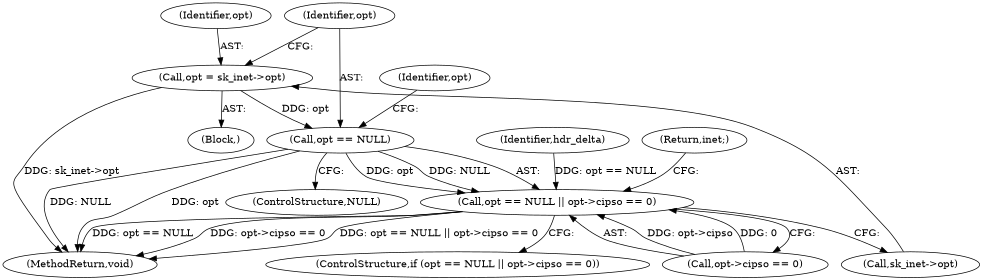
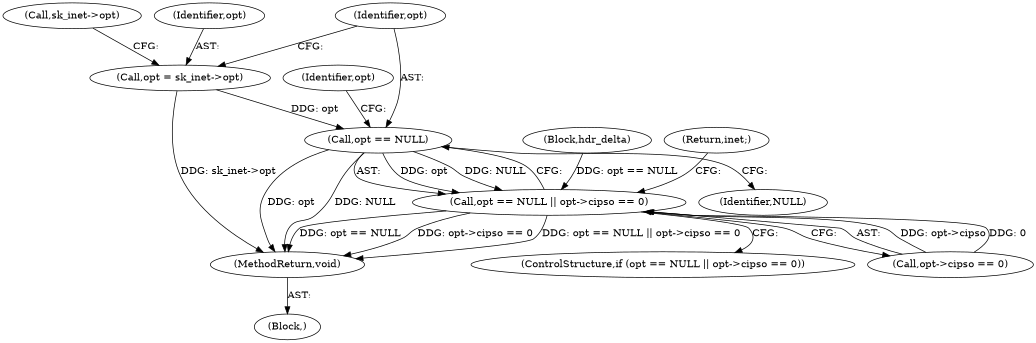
(222, 105) -> (287, 292)
(553, 140) -> (587, 140)
(850, 171) -> (148, 47)
(317, 202) -> (763, 202)
(784, 220) -> (503, 157)
